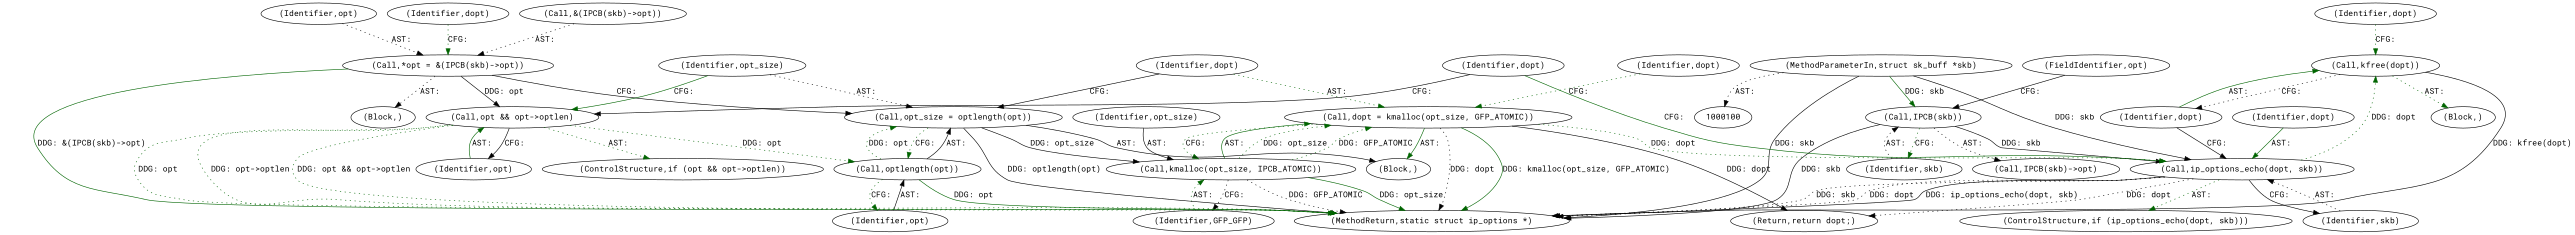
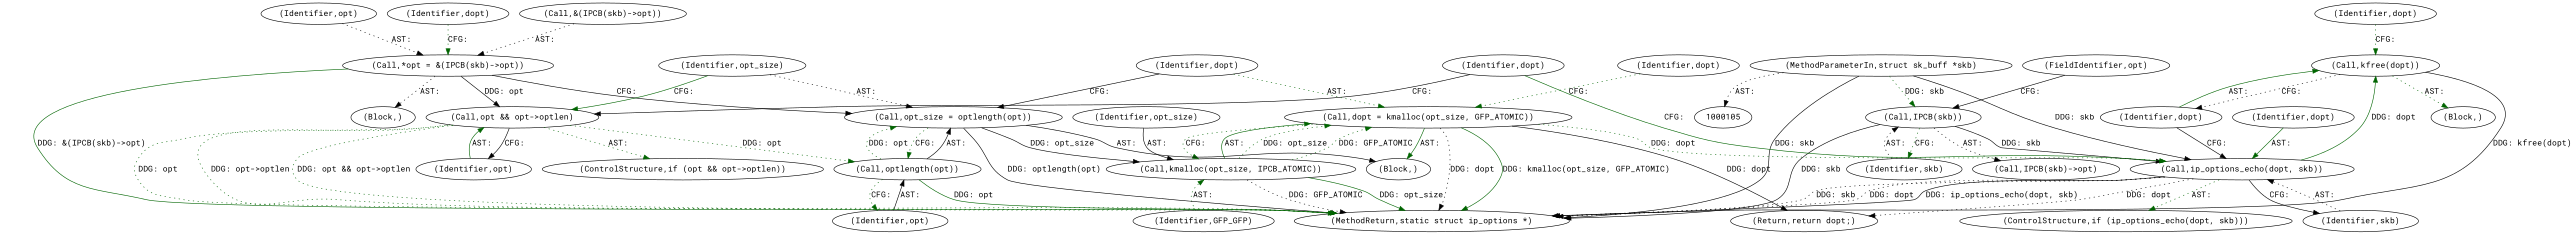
(1900, 89) -> (1900, 89)
(1723, 117) -> (1723, 117)
(2353, 134) -> (2353, 134)
(1223, 193) -> none
